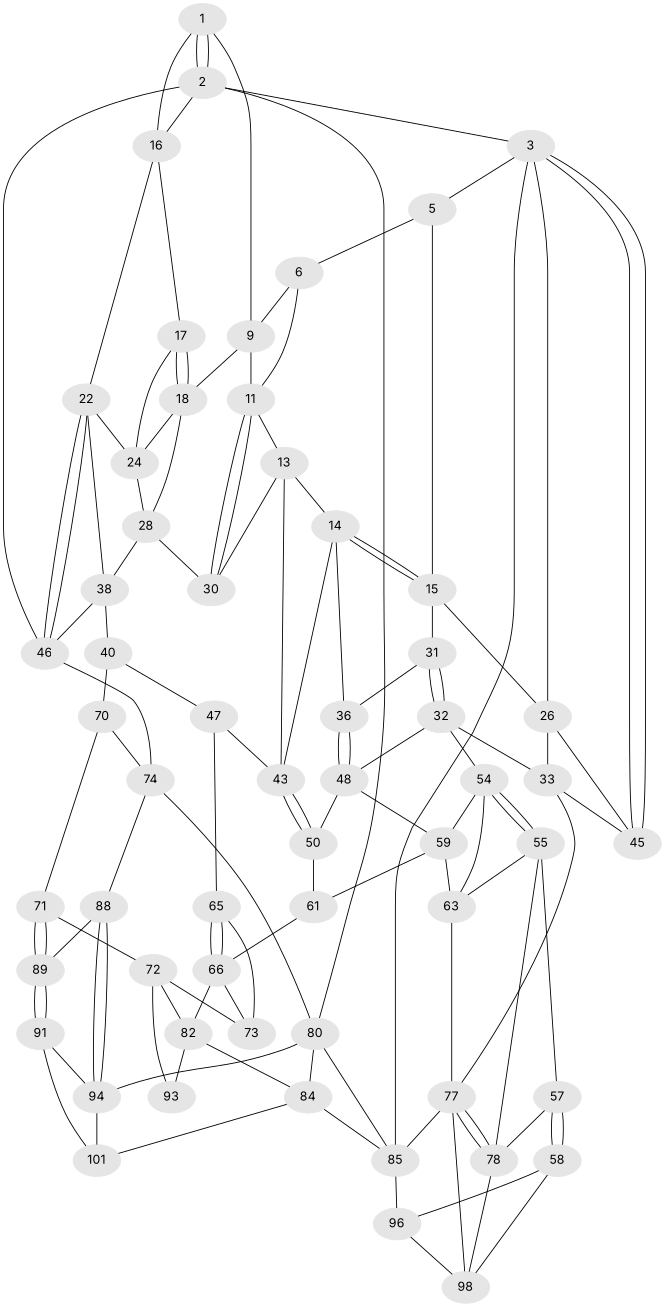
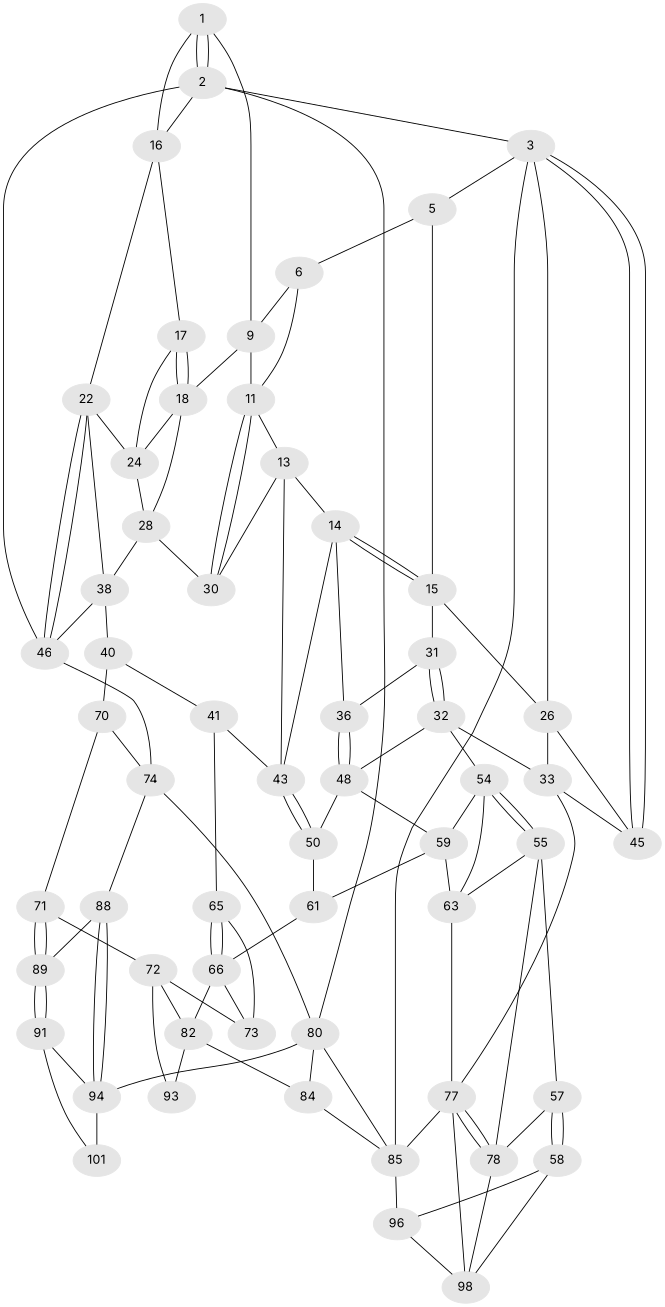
(214, 717) -> (214, 717)
(203, 1129) -> none
